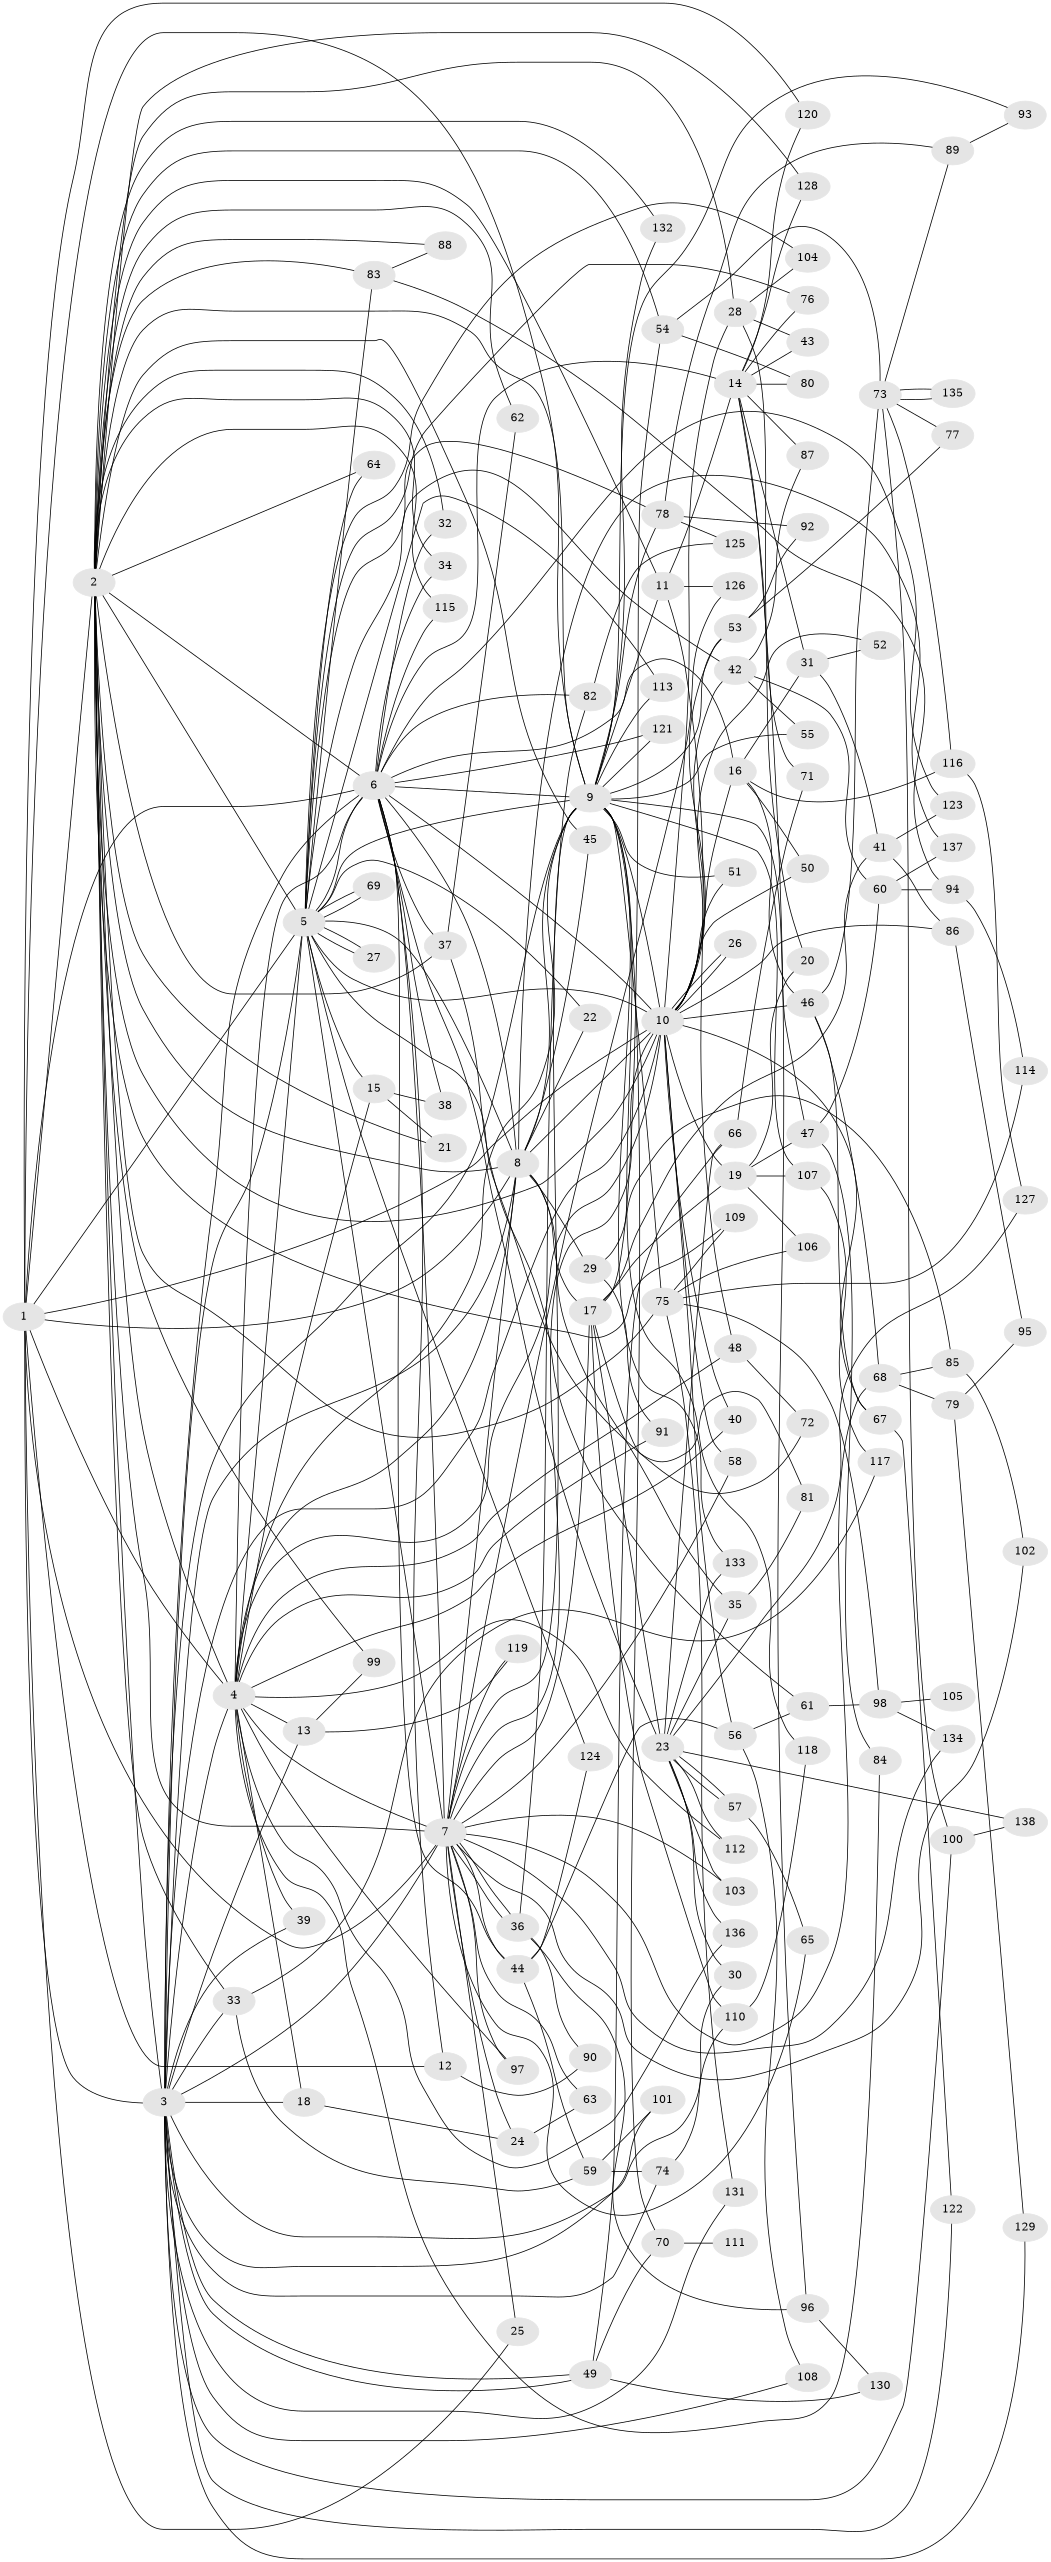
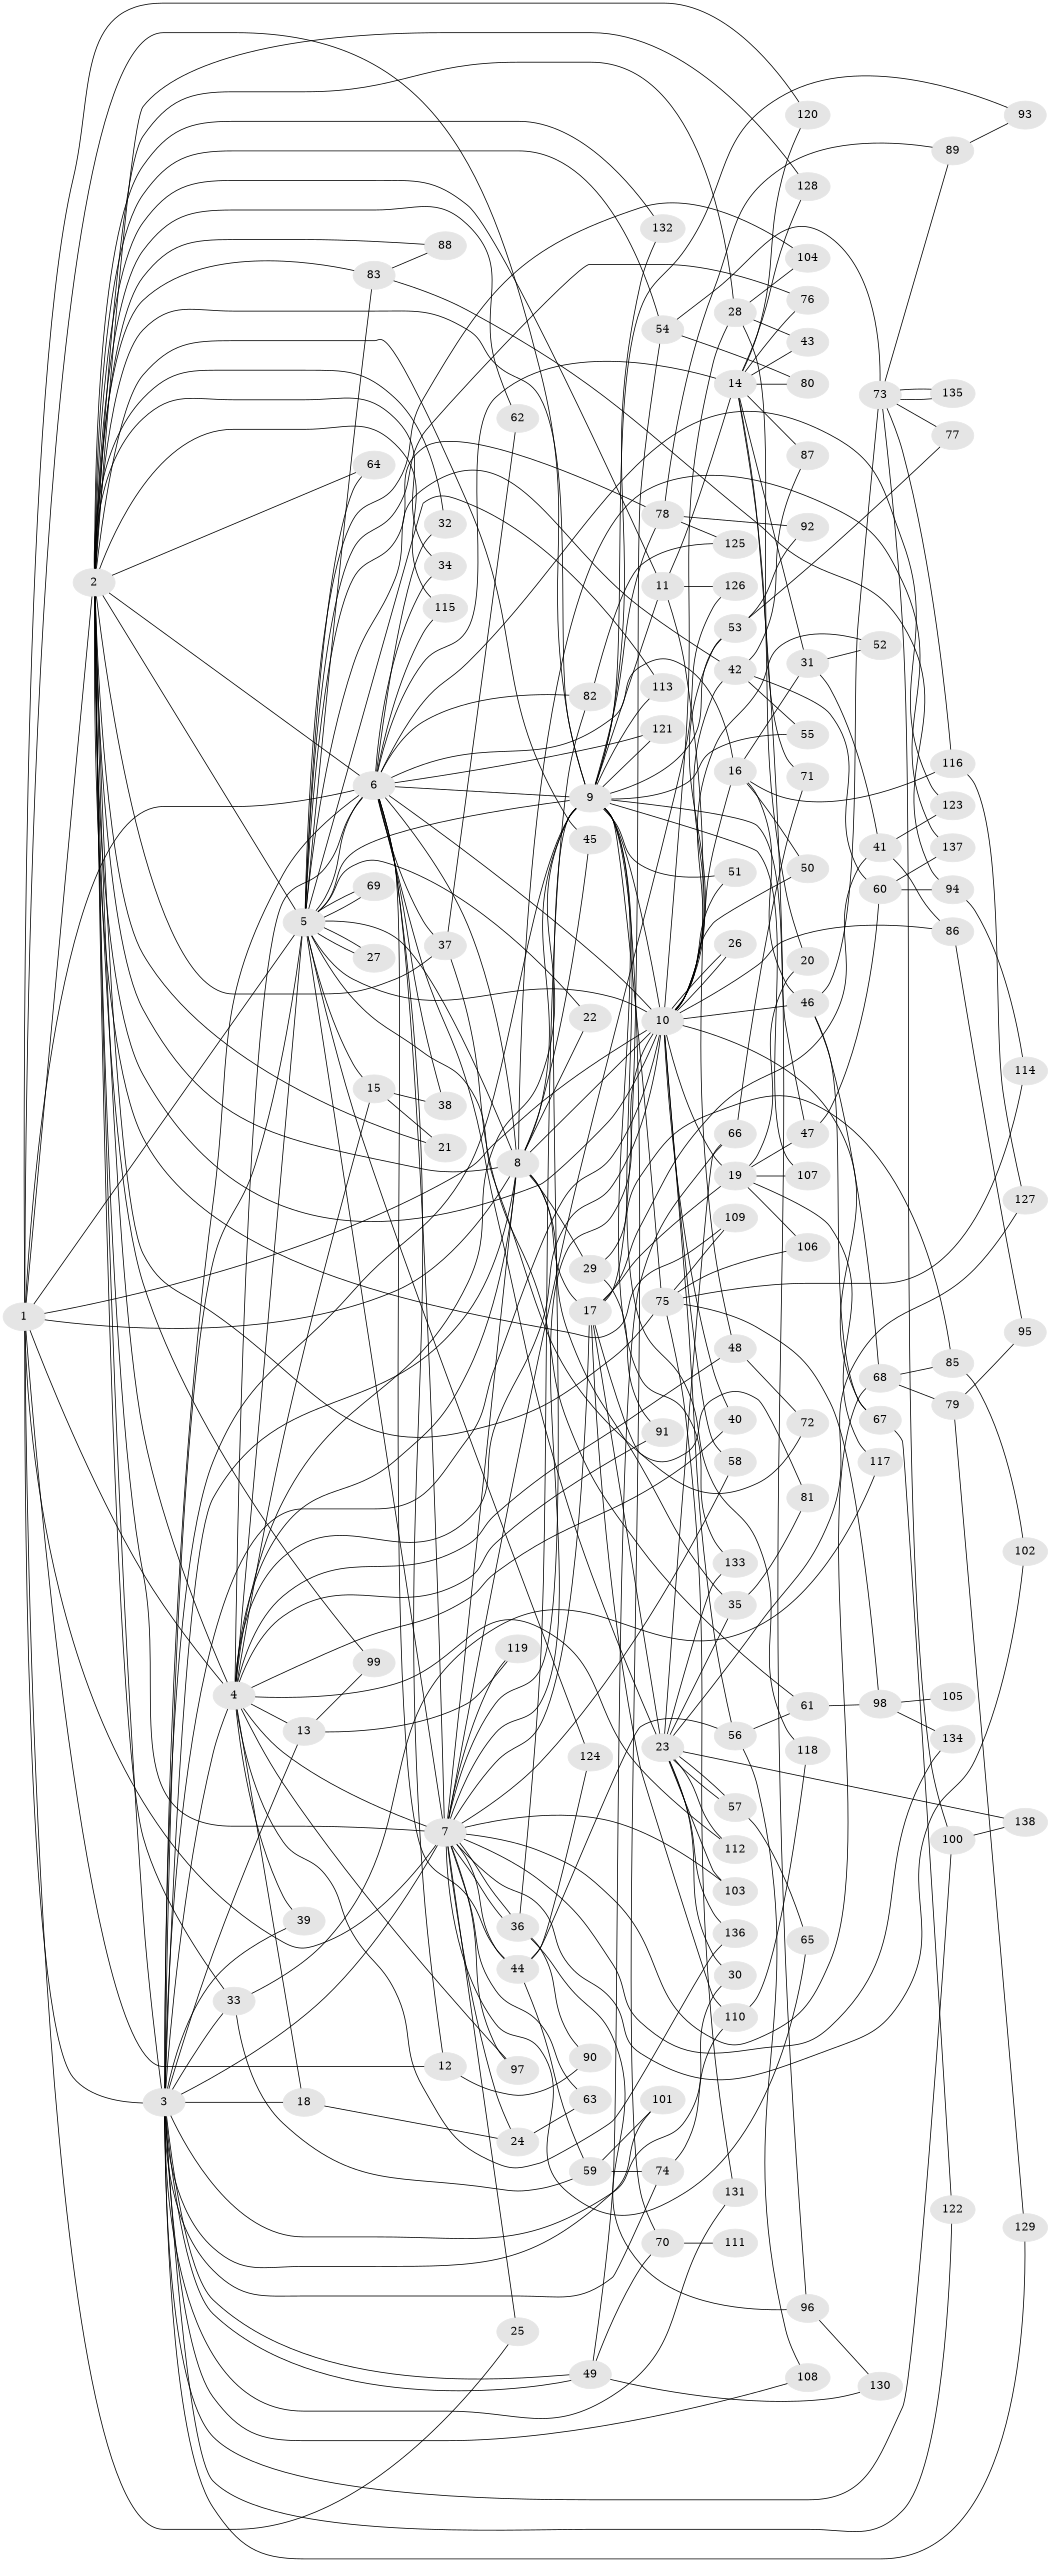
(840, 1367) -> (851, 1295)
(880, 1761) -> none
